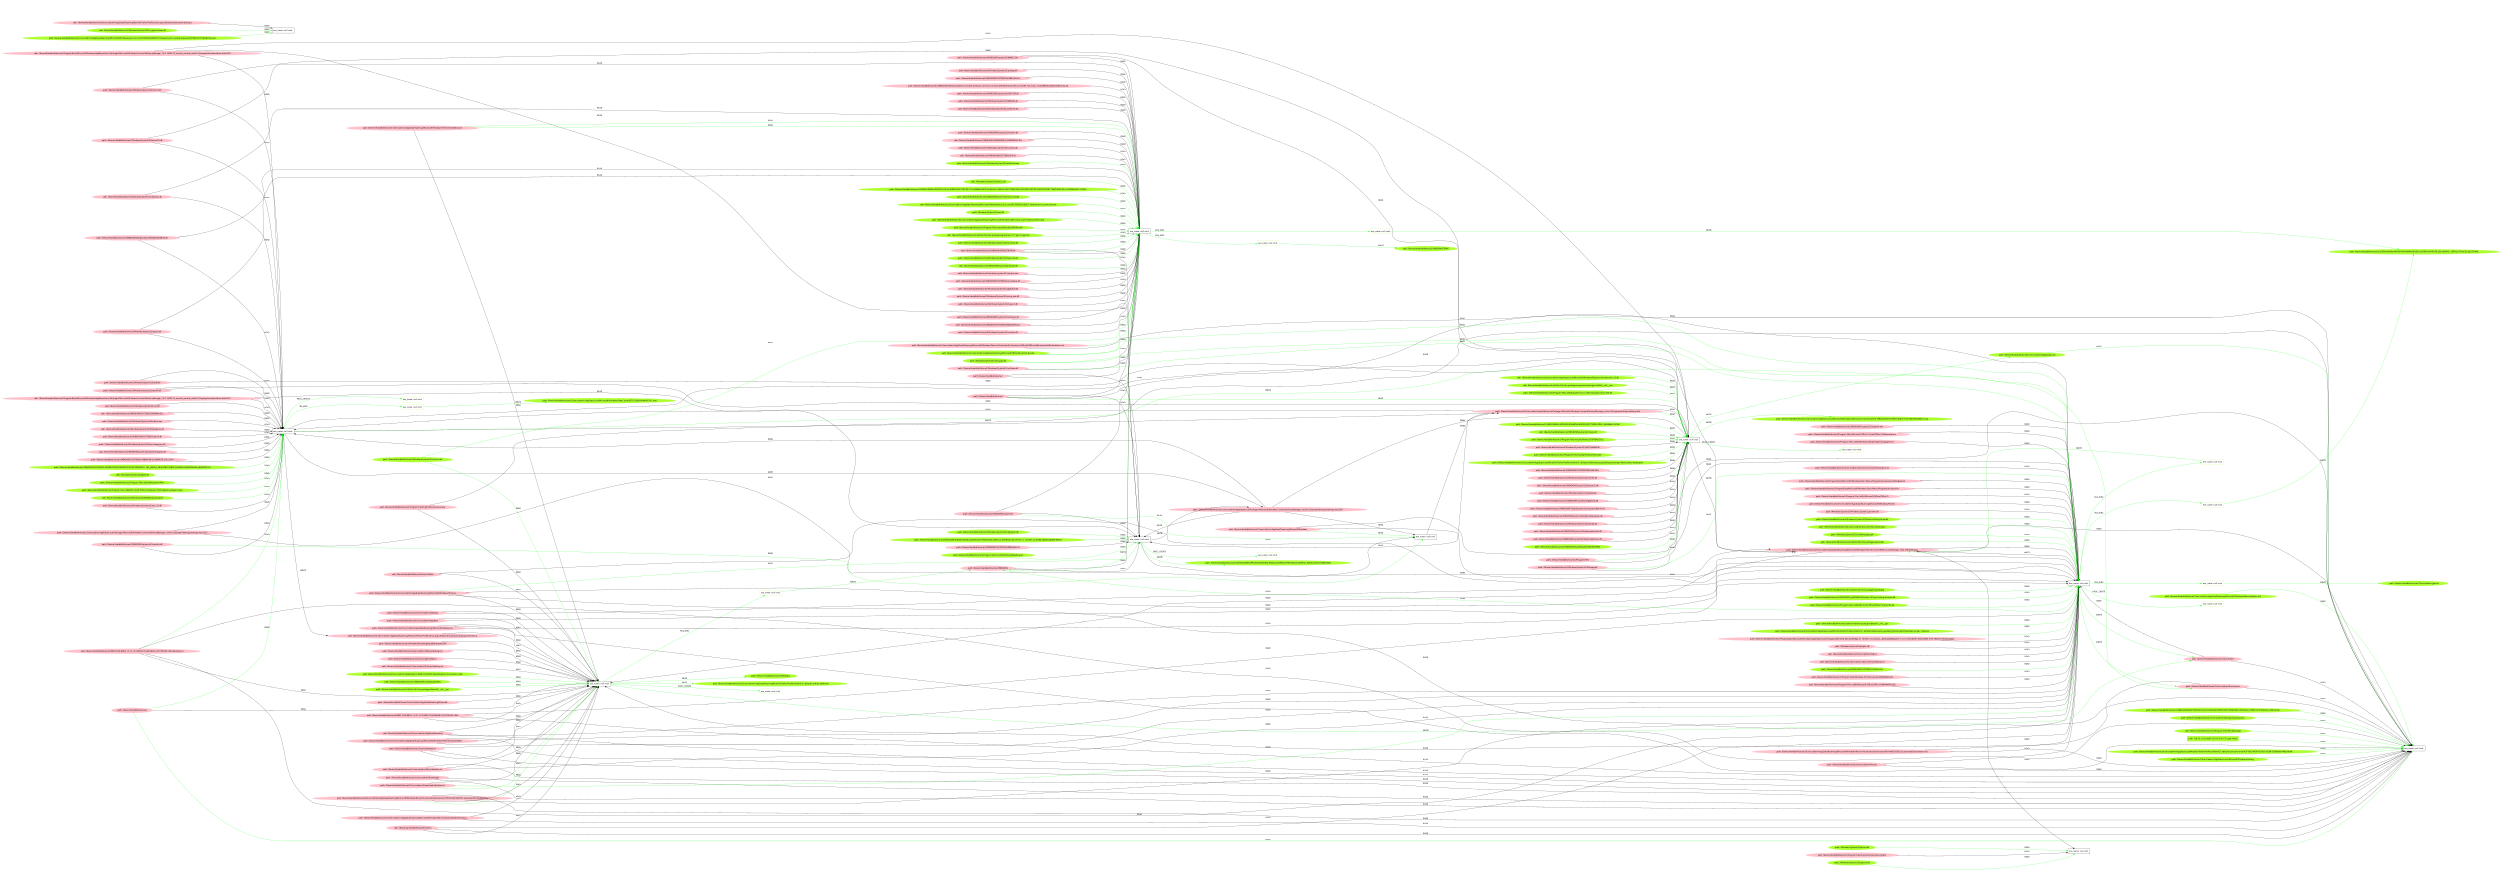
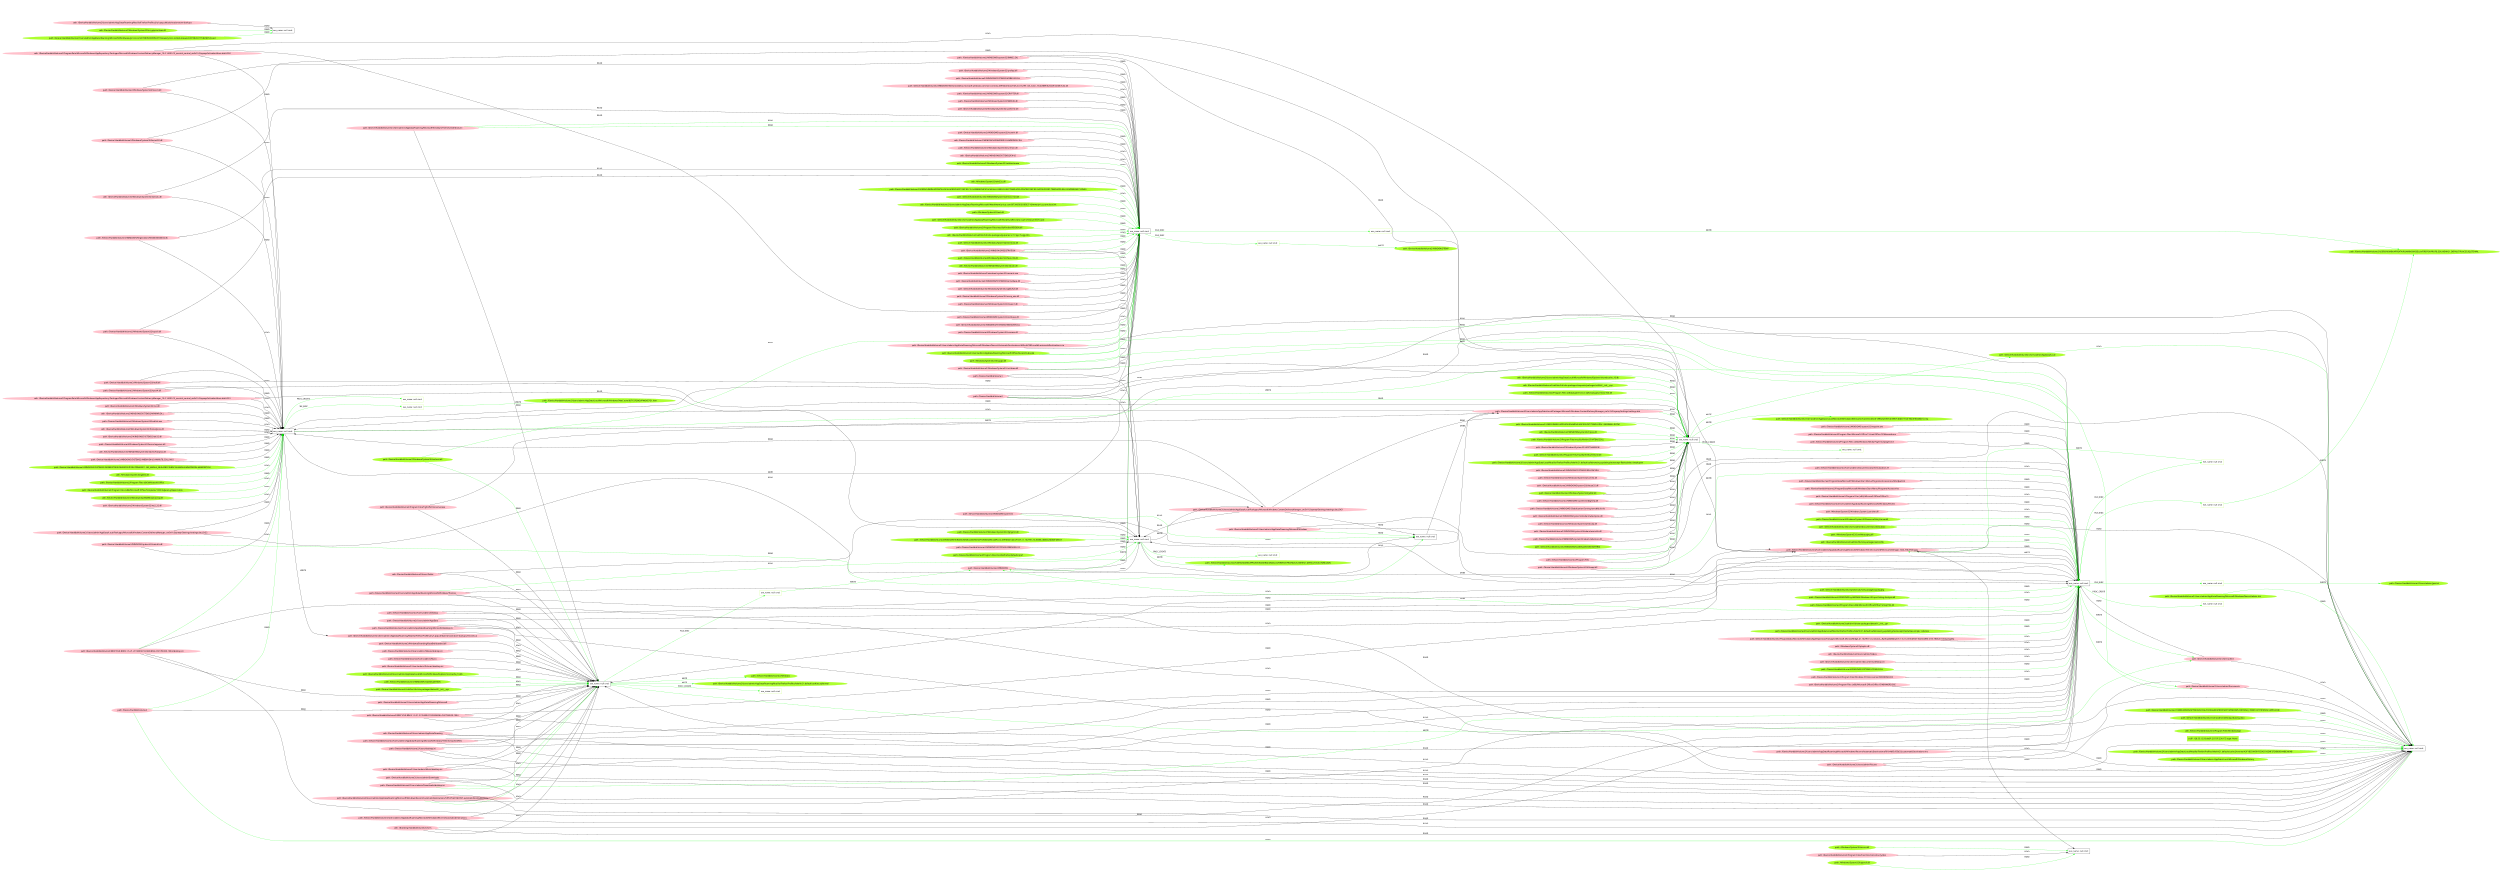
(1568, 493) -> (1568, 493)
